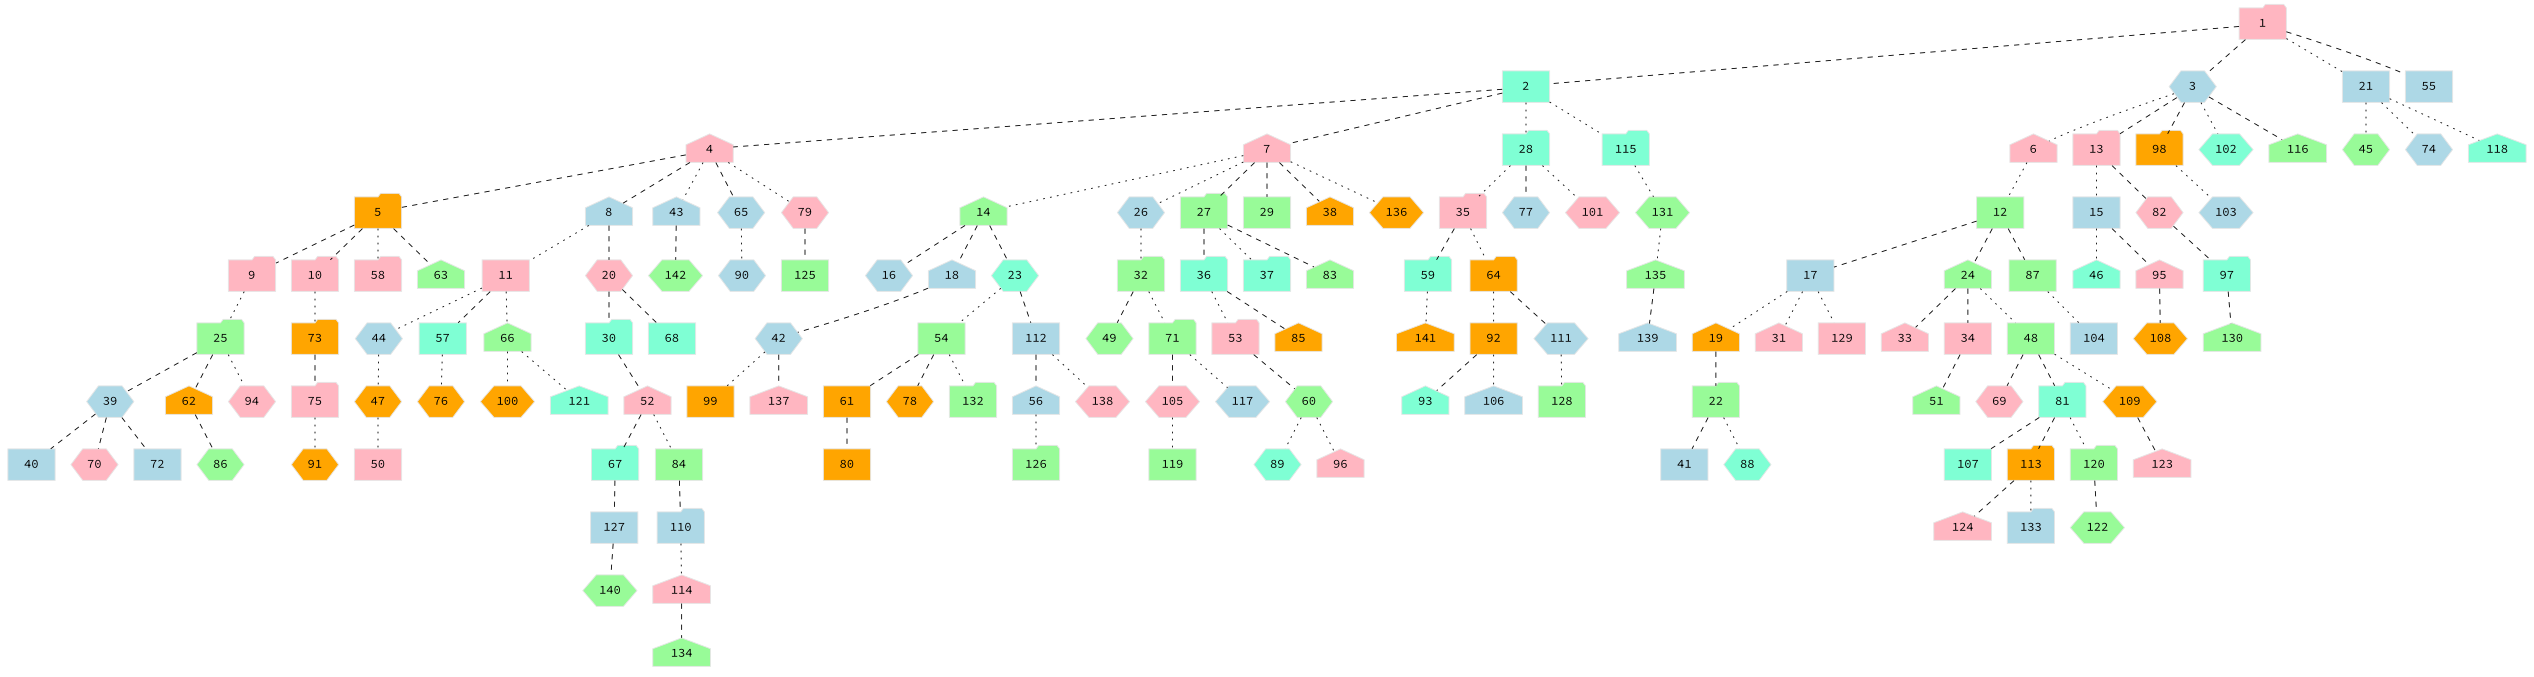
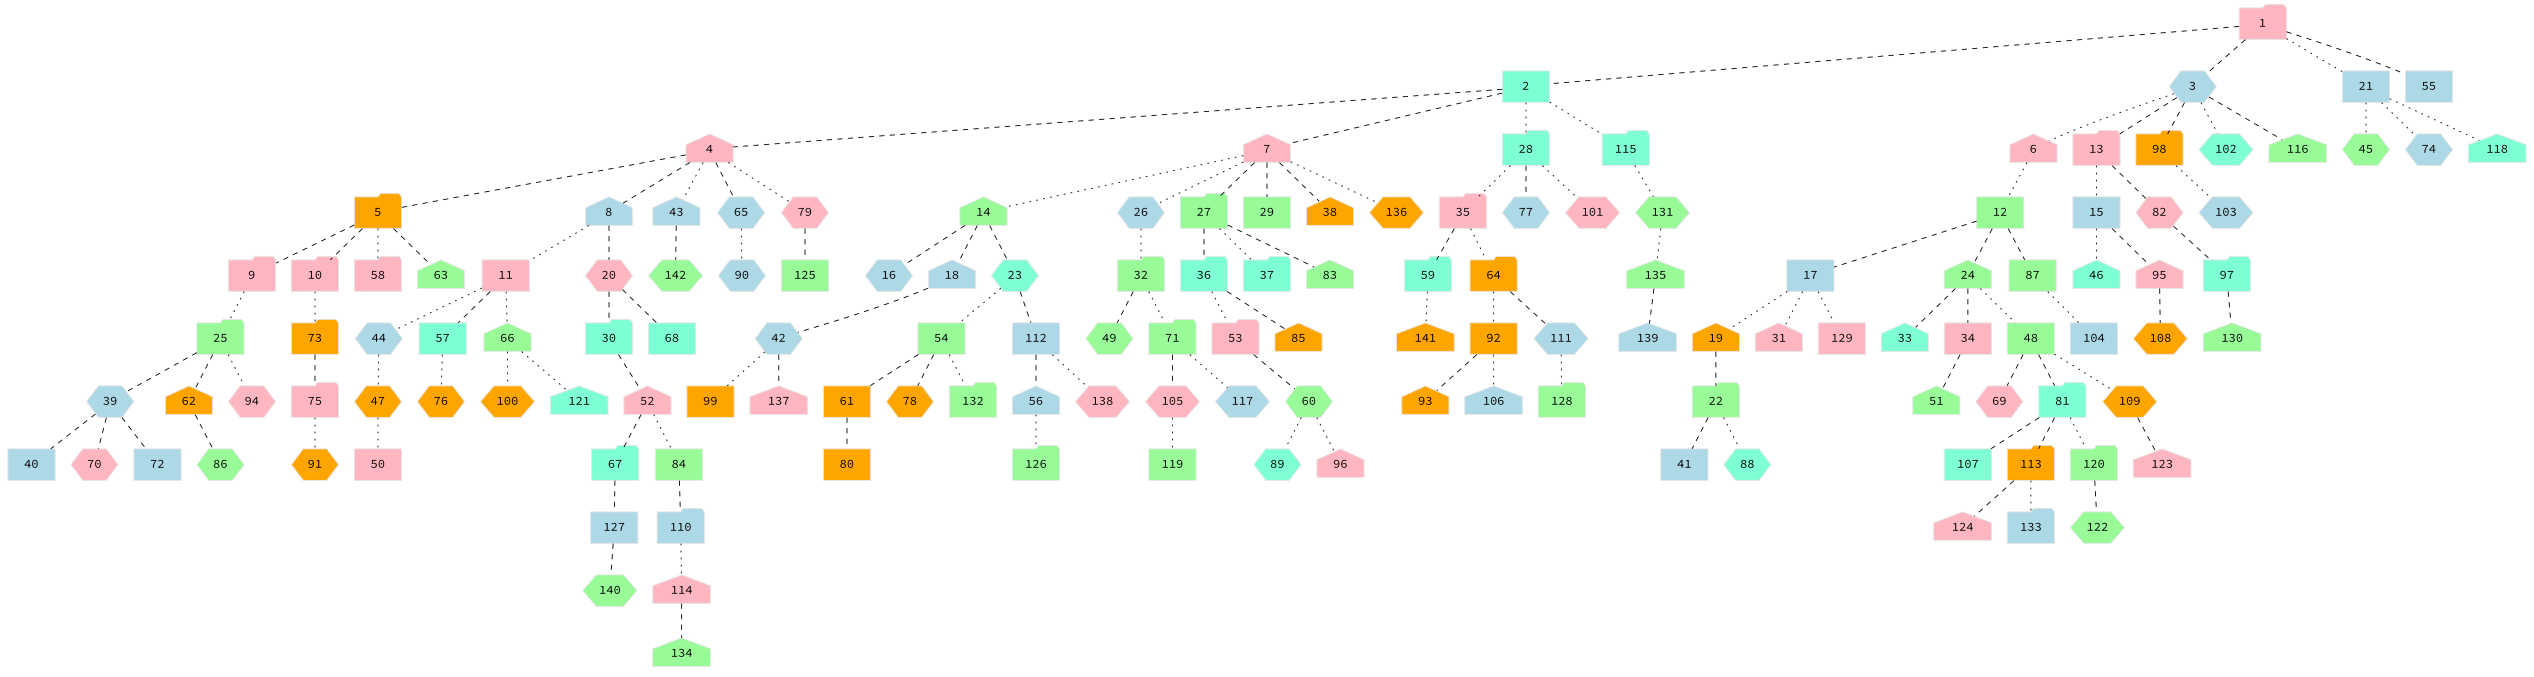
(1905, 339) -> (1905, 339)
(1425, 402) -> (1425, 402)
